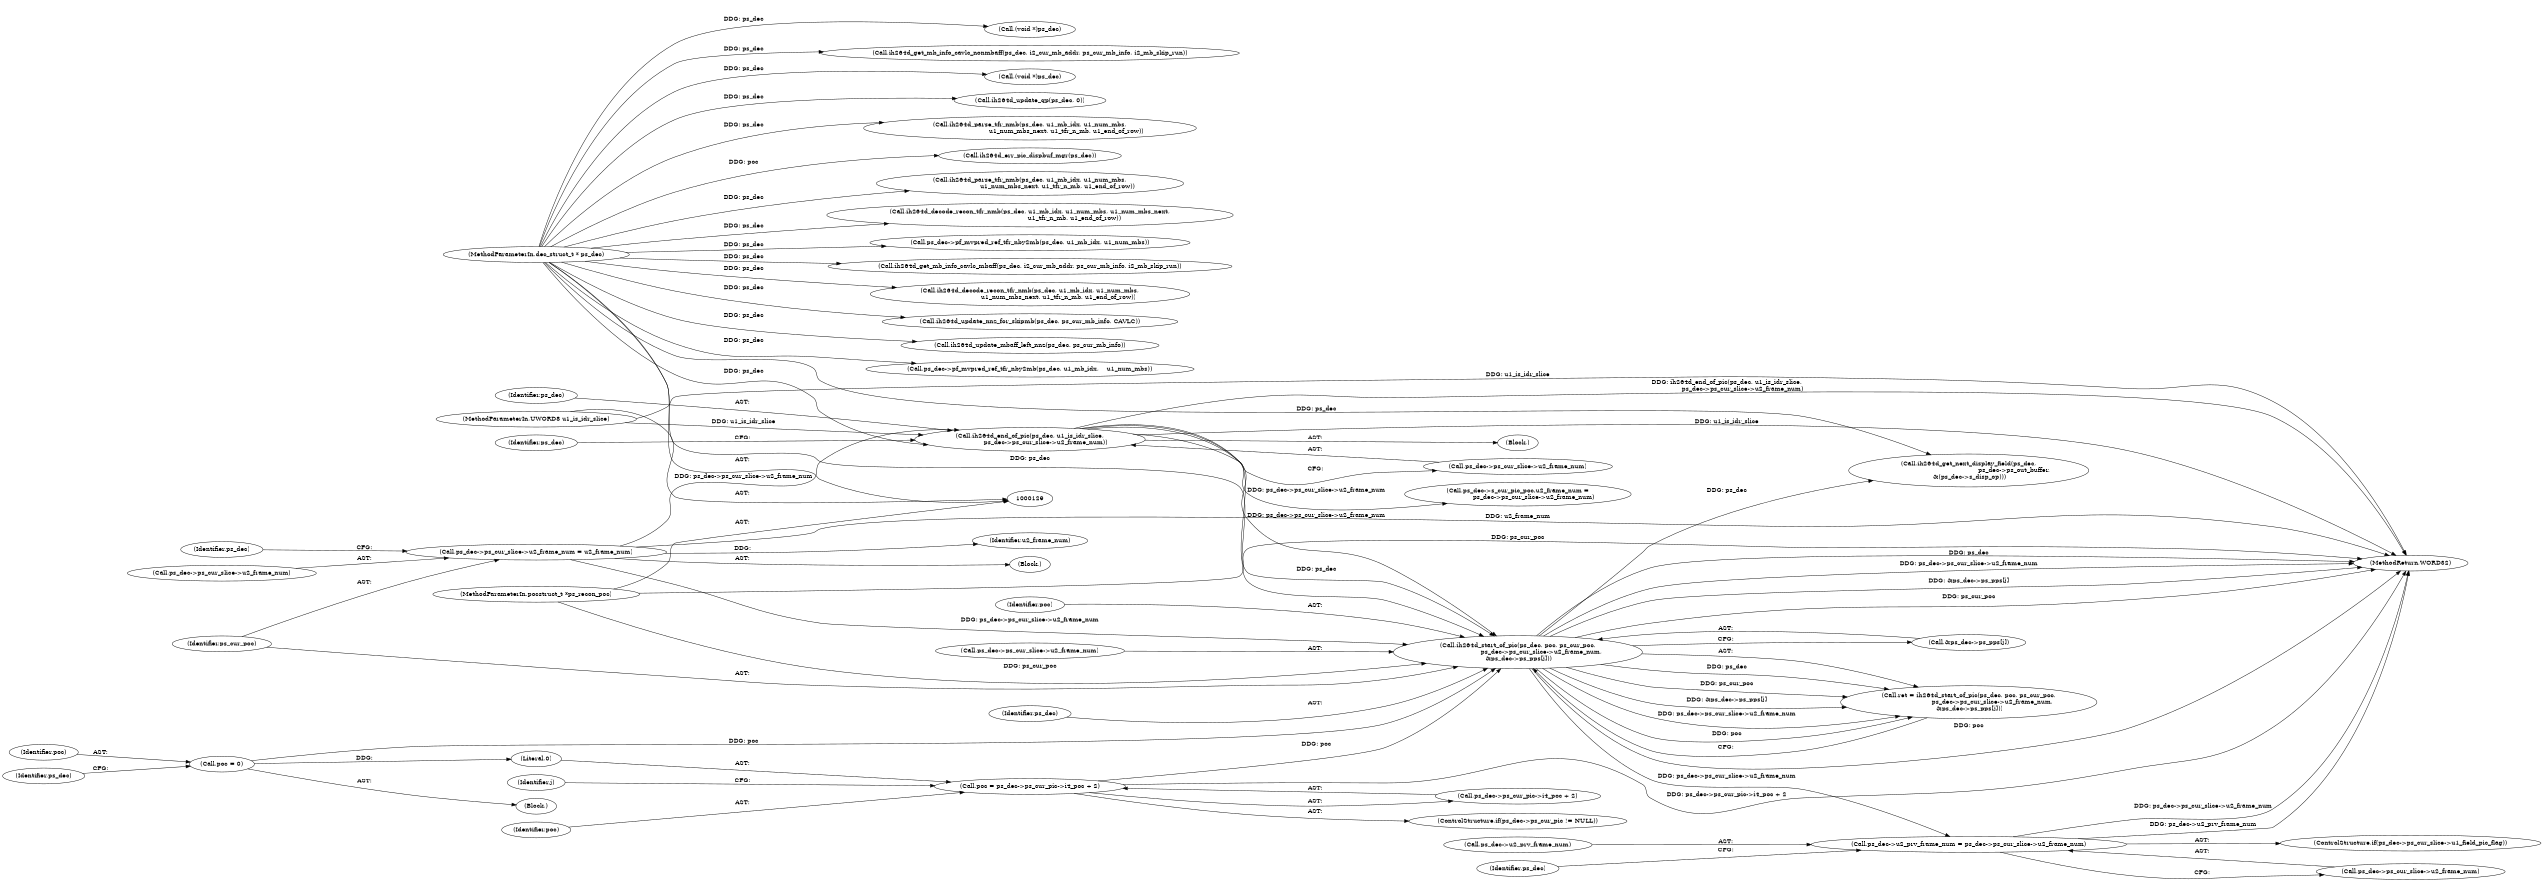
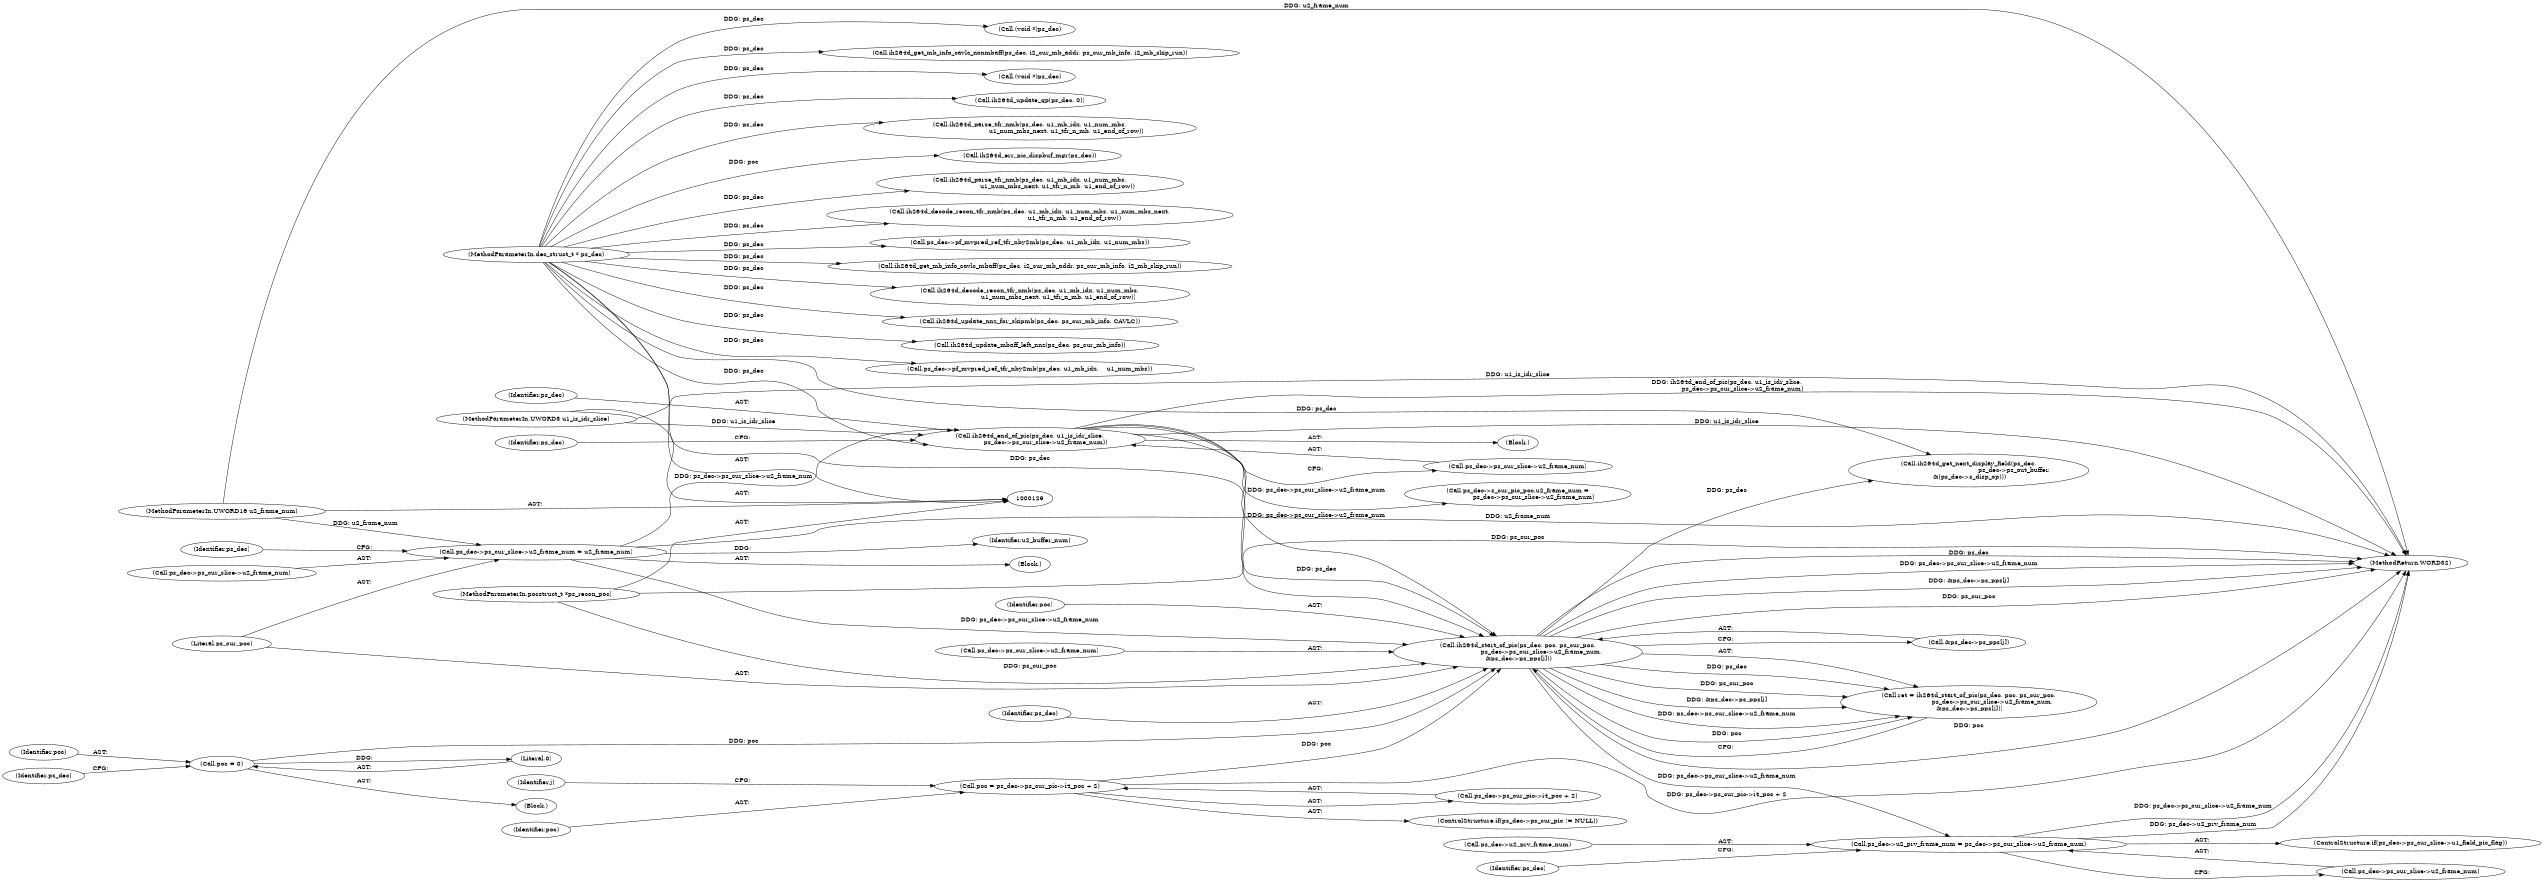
none -> (222, 511)
(1030, 541) -> (1030, 541)
(222, 644) -> (222, 644)
(754, 771) -> (385, 771)
